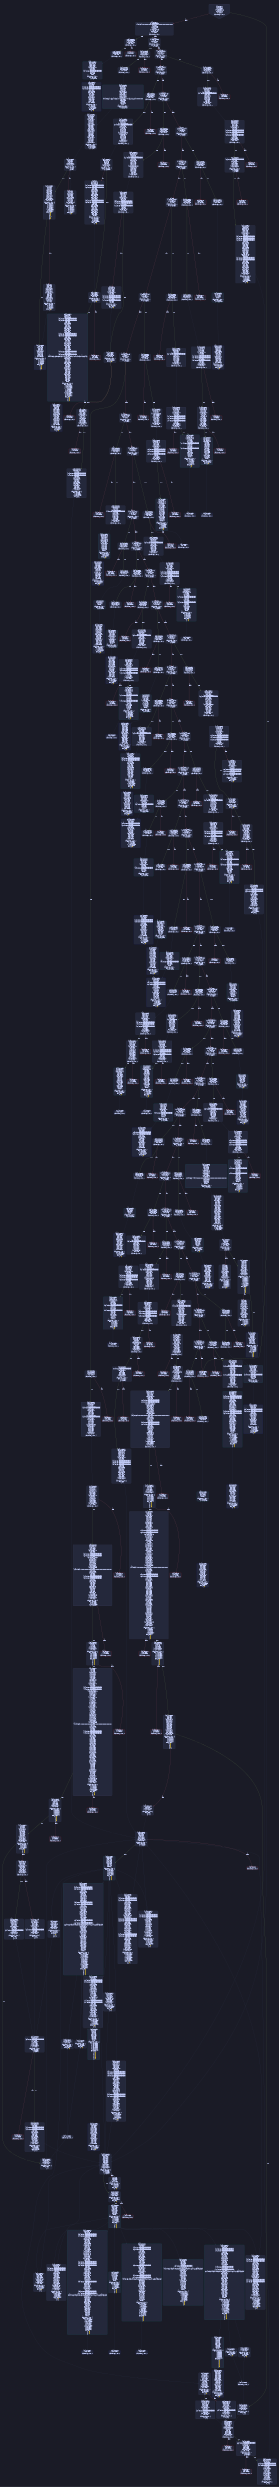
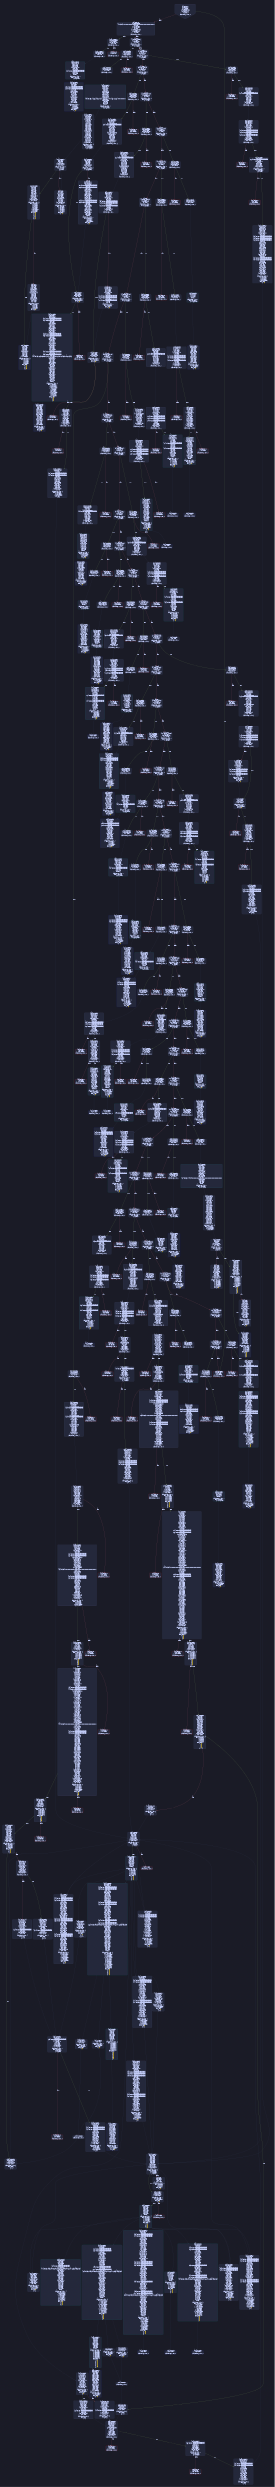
(229, 930) -> none
